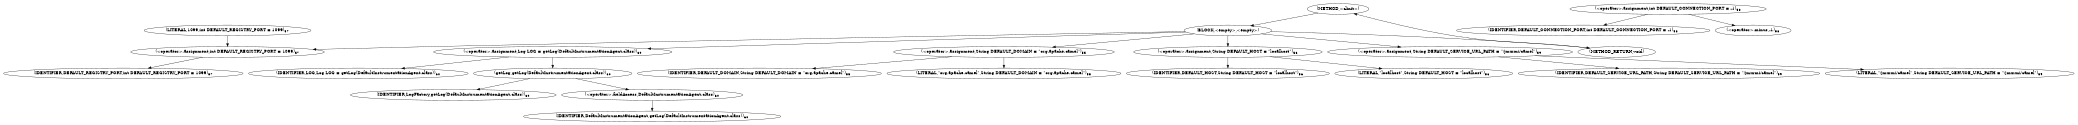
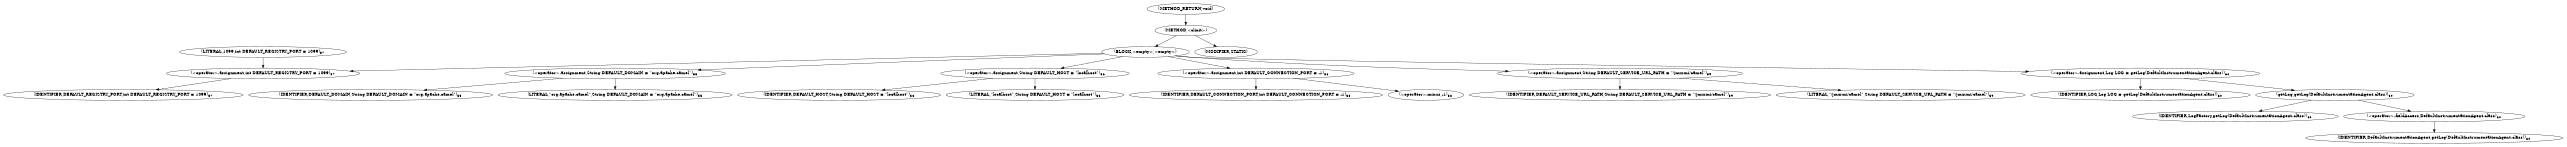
(1429, 37) -> (1198, 62)
none -> (1226, 52)
